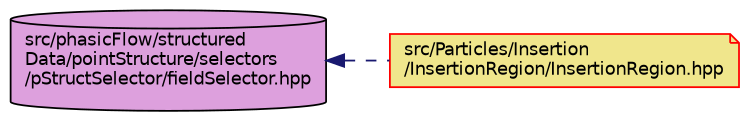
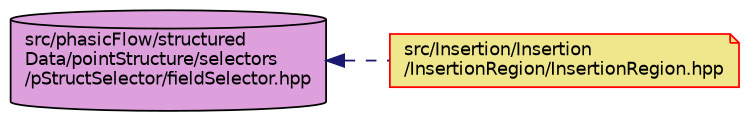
(564, 61) -> (564, 61)
